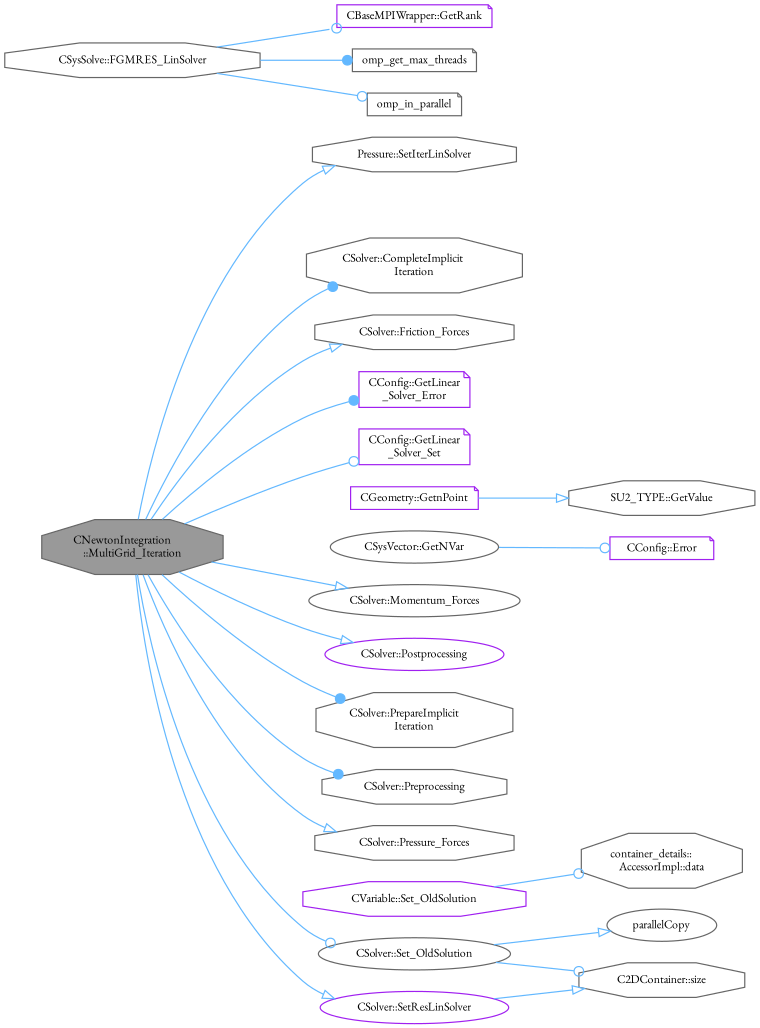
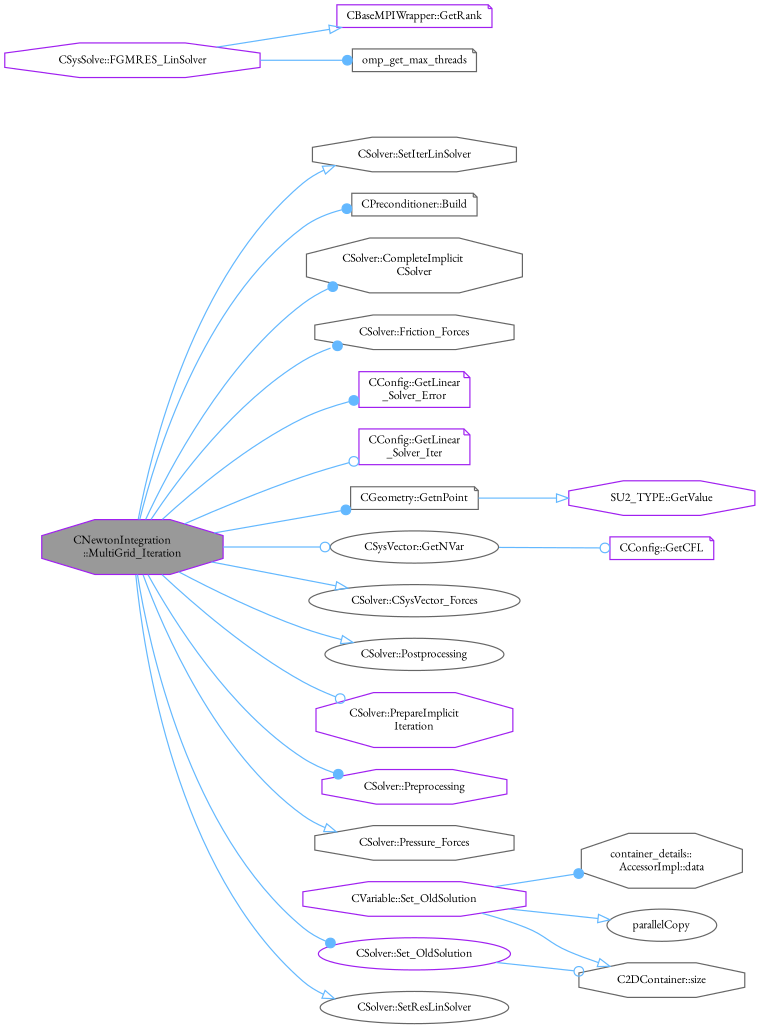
(273, 38) -> (273, 38)
(132, 60) -> (132, 60)
(414, 104) -> none
(414, 155) -> (414, 155)
none -> (414, 205)
(414, 265) -> (414, 265)
(230, 421) -> (230, 421)
(414, 447) -> (414, 447)
(414, 498) -> (414, 498)
(662, 498) -> (662, 498)
none -> (278, 522)
(132, 547) -> (132, 547)
none -> (272, 547)
(662, 548) -> (662, 548)
(414, 601) -> (414, 601)
(244, 643) -> (244, 643)
(414, 654) -> (414, 654)
(414, 720) -> (414, 720)
(197, 777) -> (197, 777)
(414, 787) -> (414, 787)
(534, 881) -> (534, 881)
(546, 939) -> (553, 914)
(414, 954) -> (414, 954)
(533, 994) -> (541, 935)
(414, 1008) -> (414, 1008)
